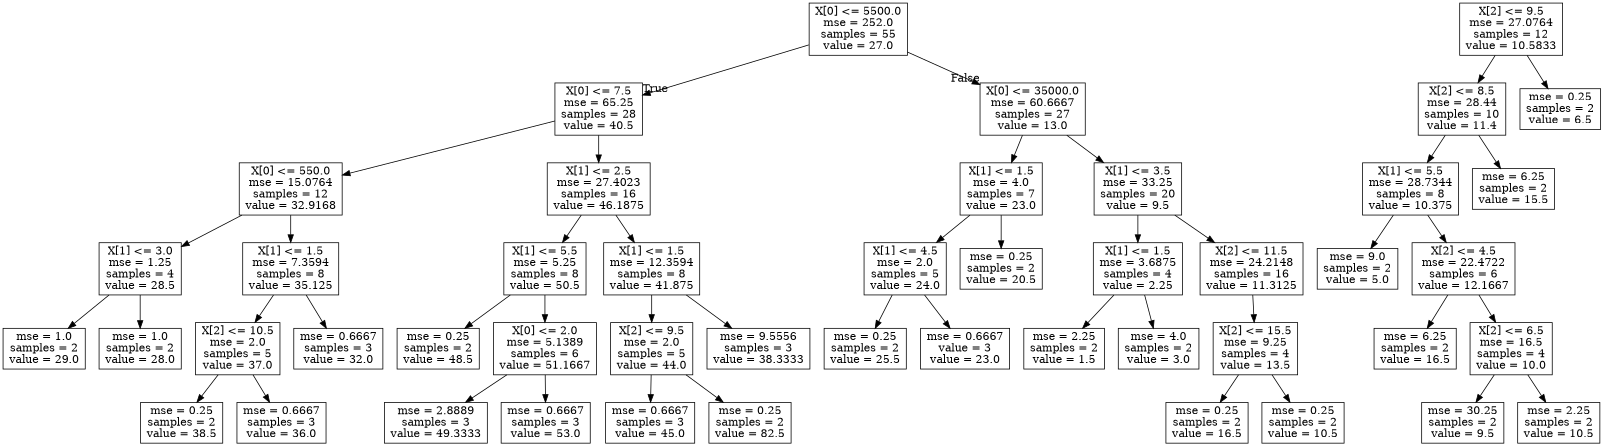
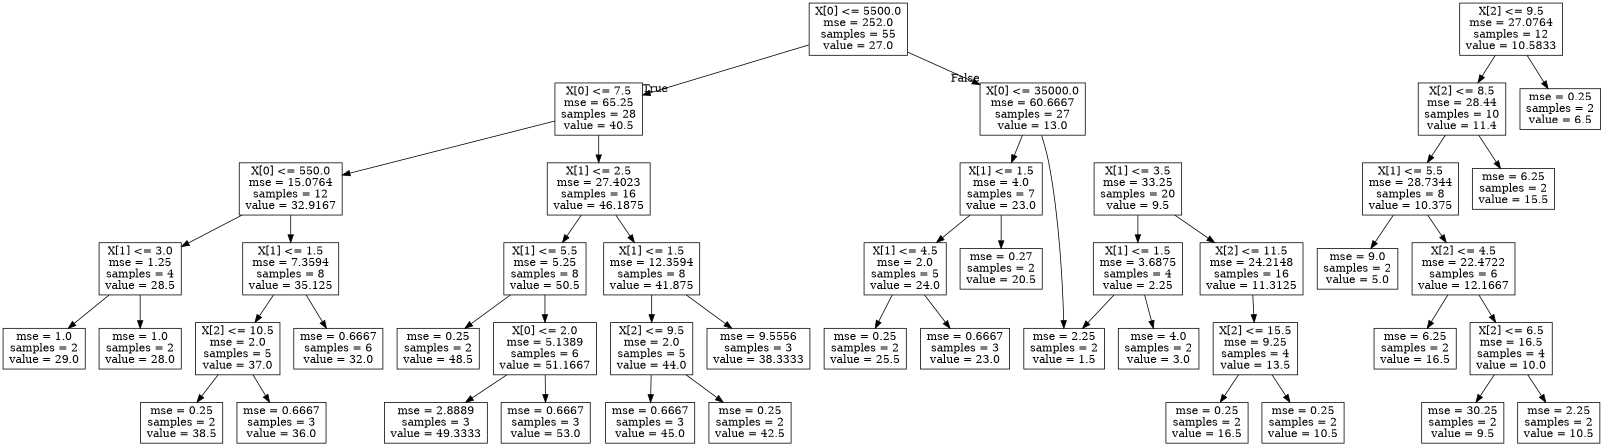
(1082, 147) -> (1058, 227)
(291, 189) -> (291, 189)
(1001, 269) -> (1001, 269)
(338, 349) -> (338, 349)
(965, 349) -> (965, 349)
(750, 423) -> (750, 423)
